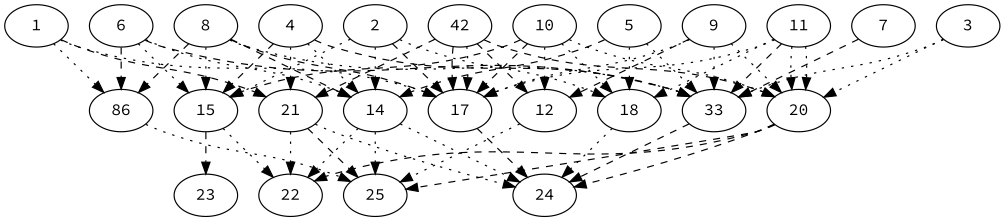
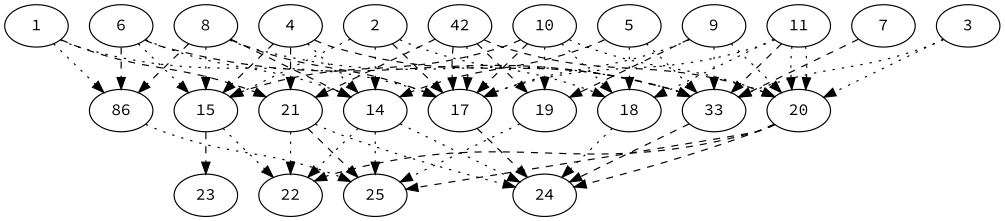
(291, 62) -> (291, 62)
(545, 111) -> (545, 111)
